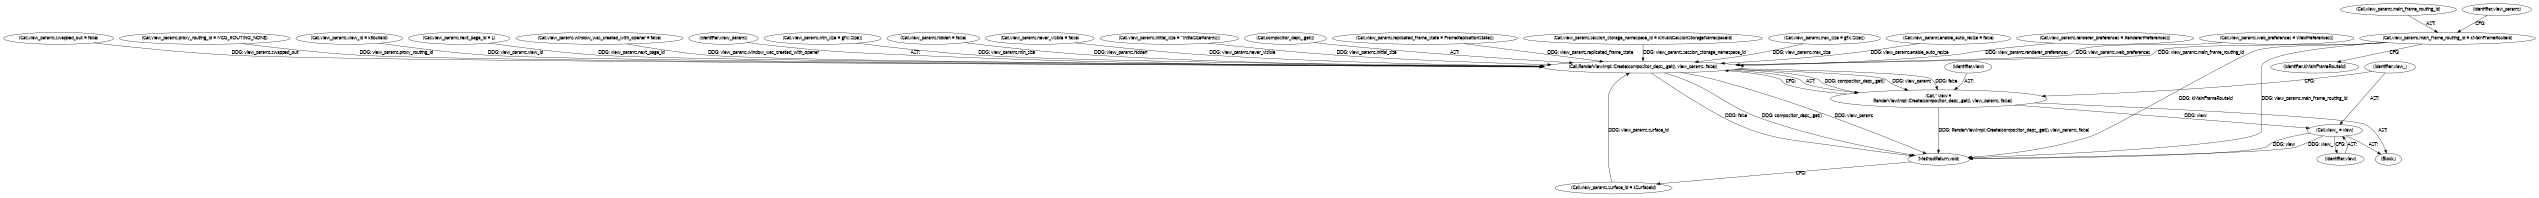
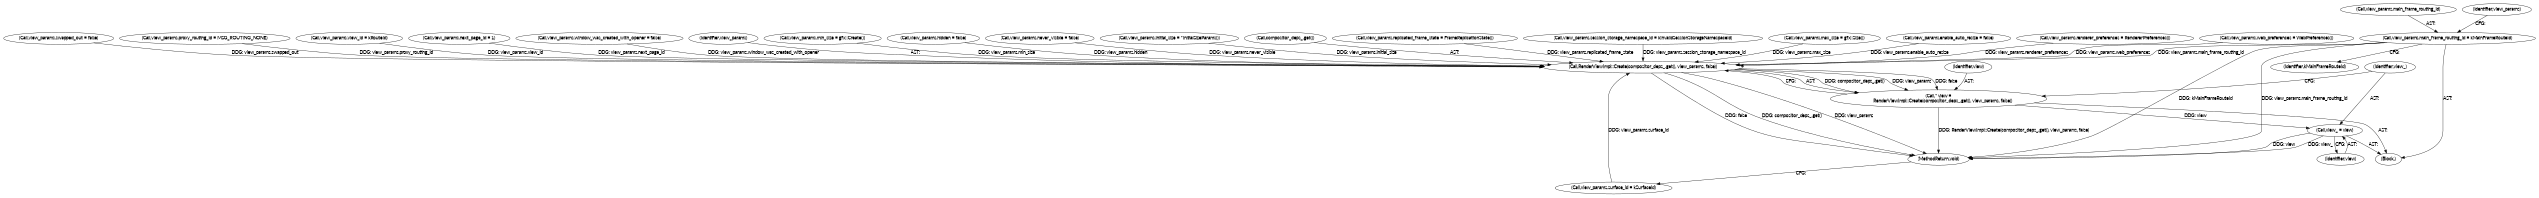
(823, 38) -> (823, 38)
none -> (2443, 113)
